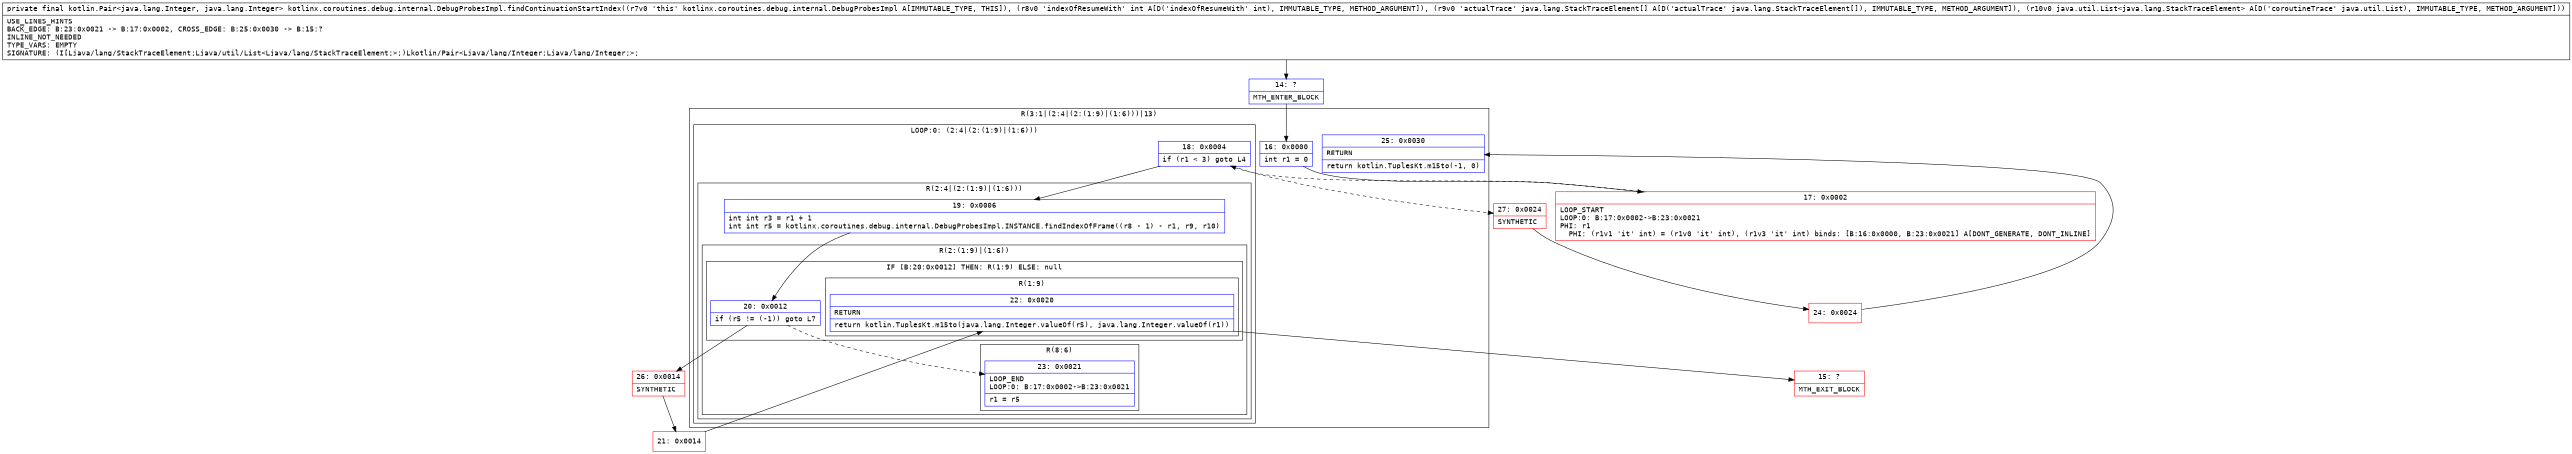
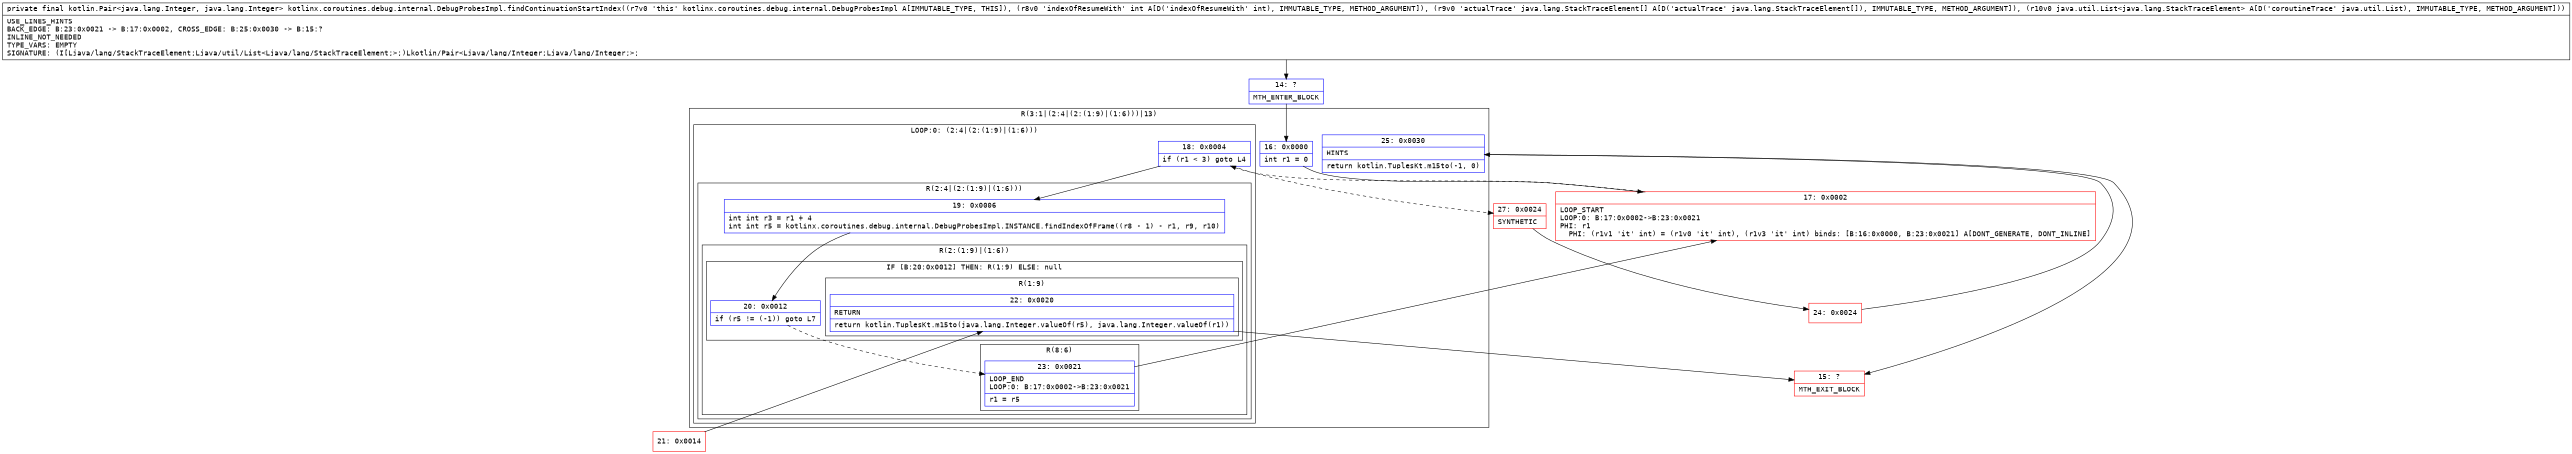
(1340, 153) -> (1338, 153)
none -> (2102, 179)
(770, 218) -> (770, 218)
none -> (1423, 304)
(659, 384) -> none
